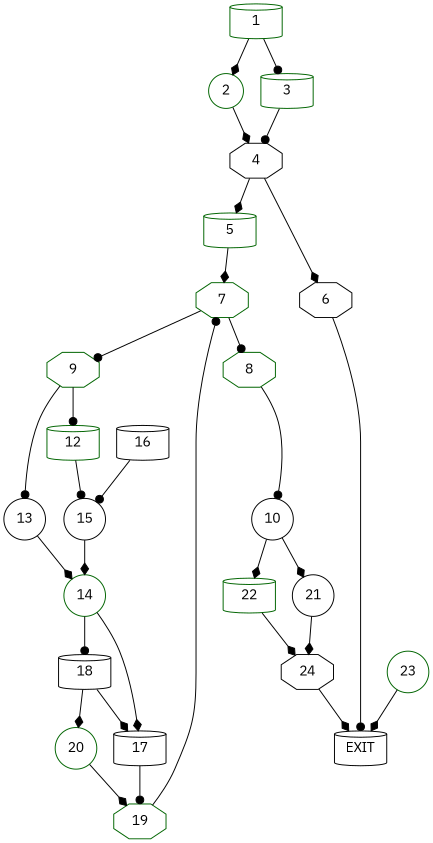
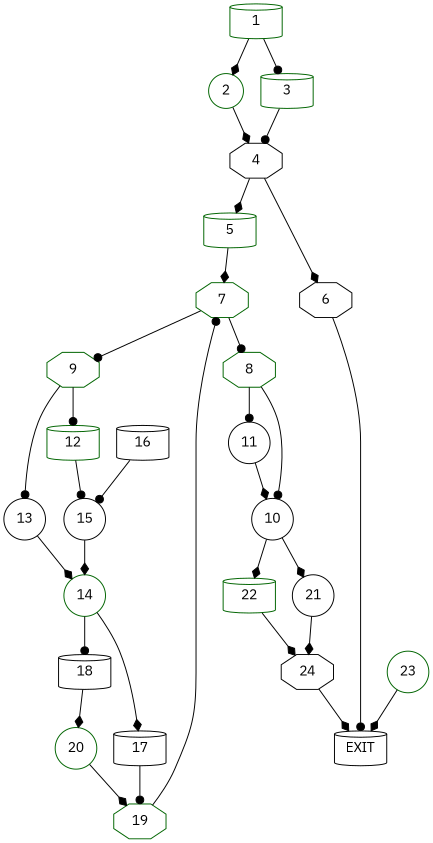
none -> (249, 443)
(109, 705) -> none
